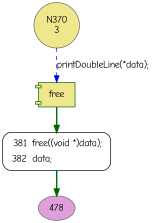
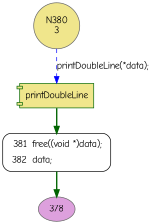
(57, 25) -> (57, 26)
(57, 95) -> (57, 96)
(57, 208) -> (57, 209)
